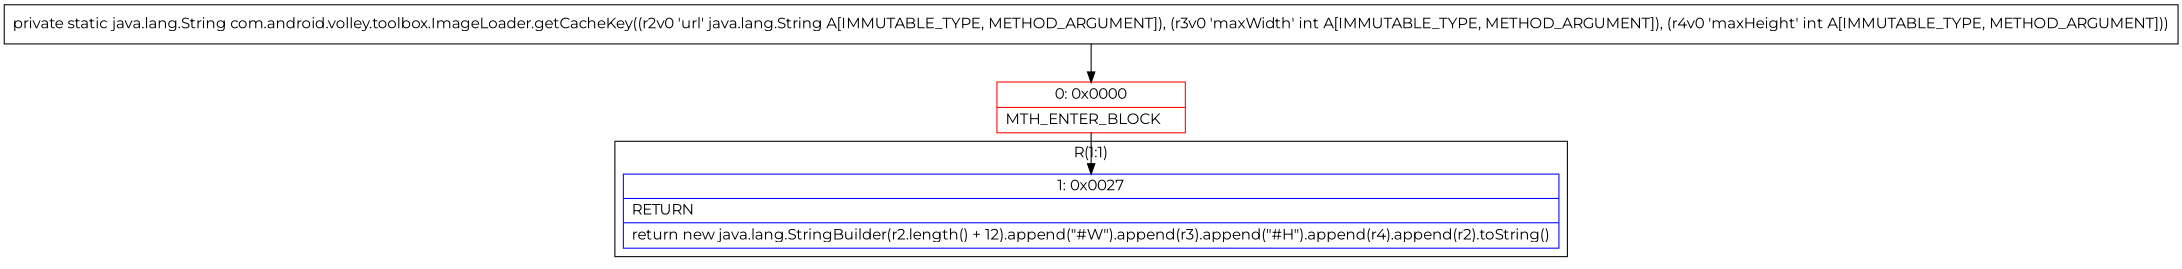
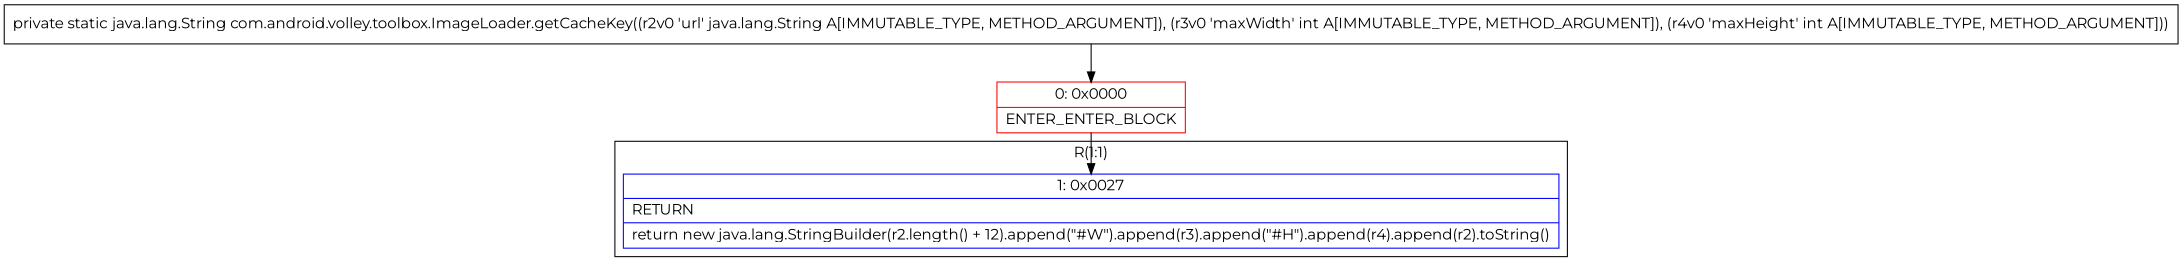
(1083, 120) -> (1091, 120)
